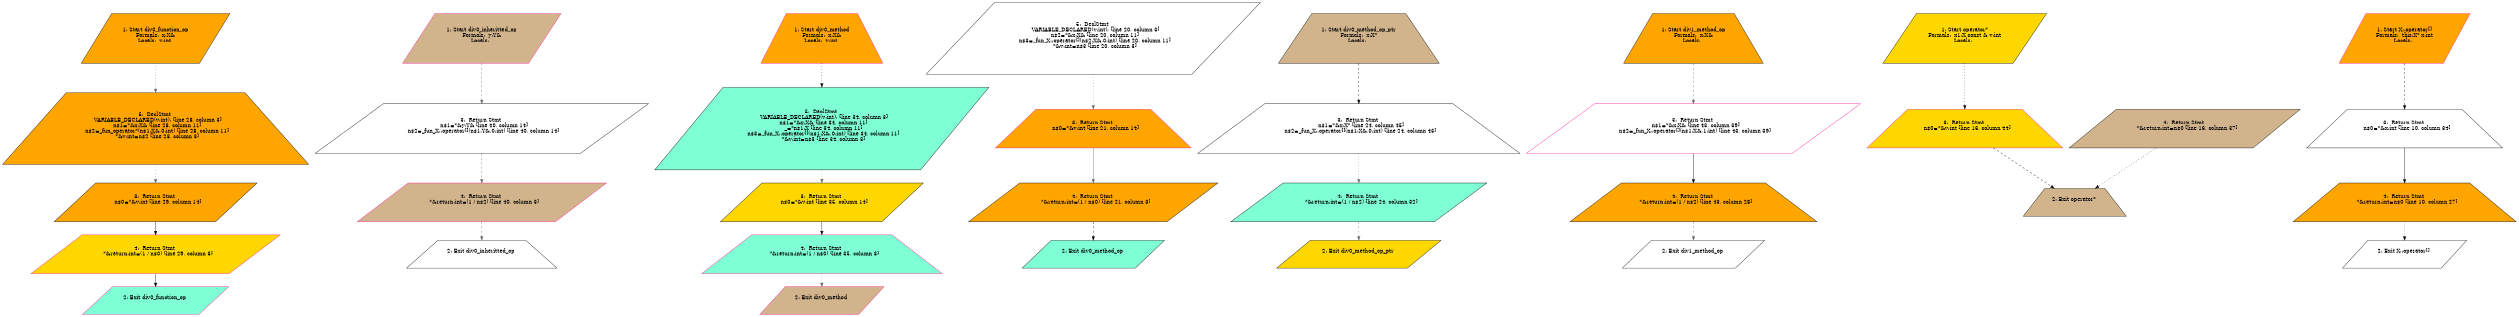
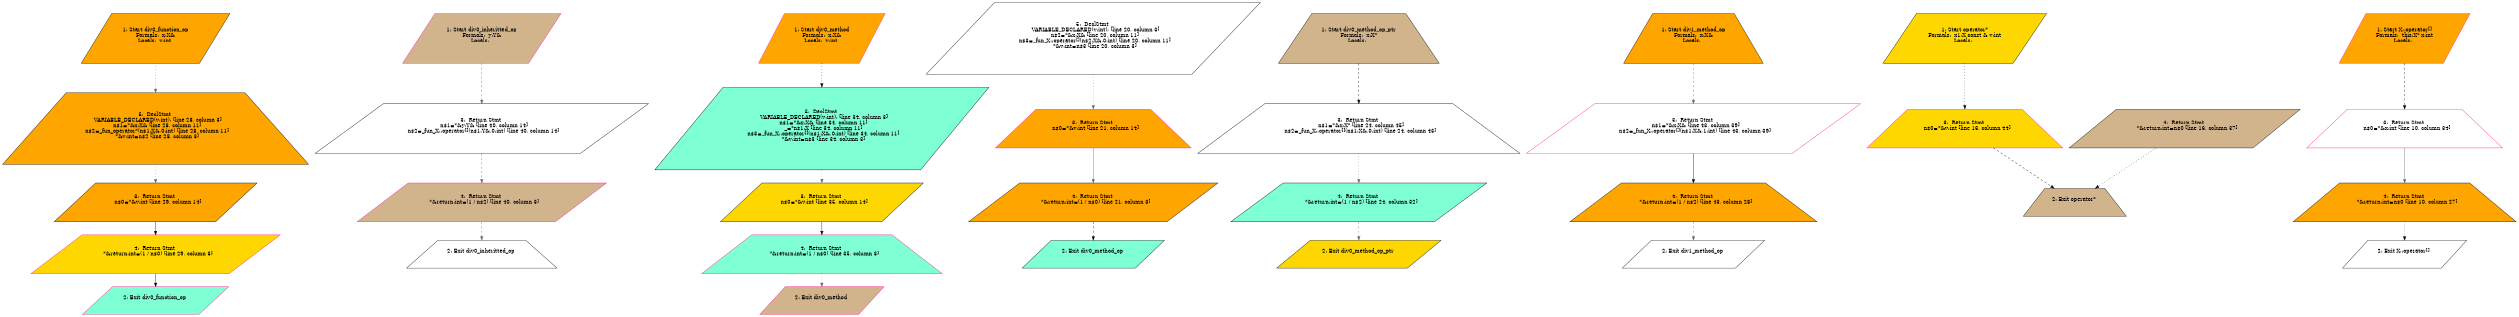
(822, 38) -> (822, 38)
(2405, 129) -> (2405, 129)
(2405, 164) -> (2405, 164)
